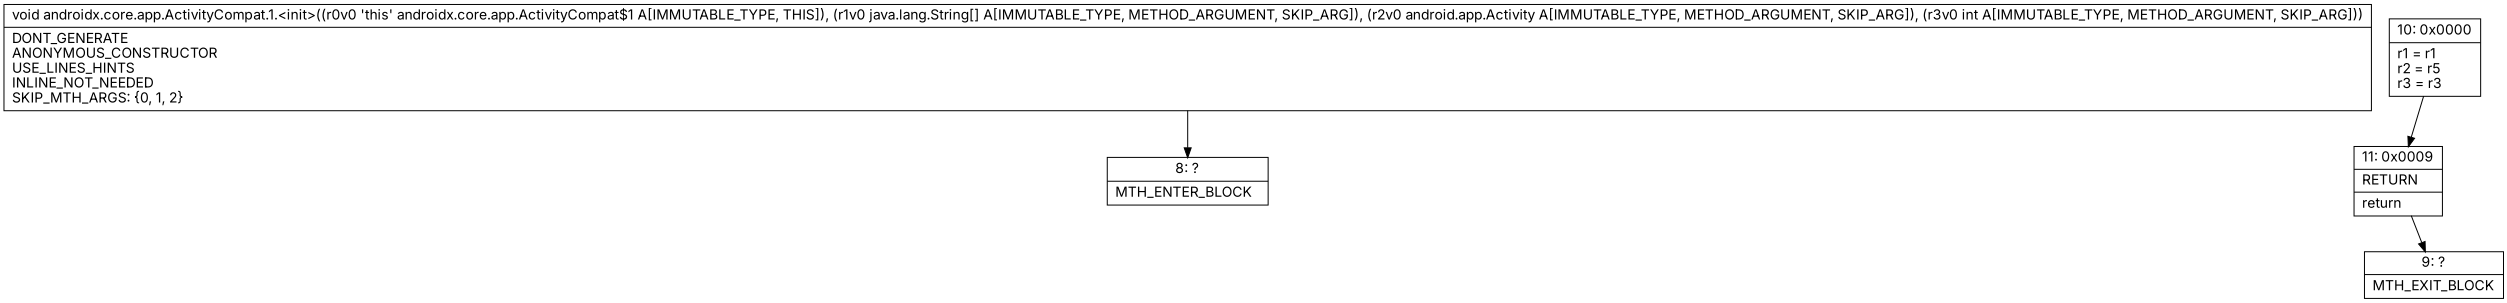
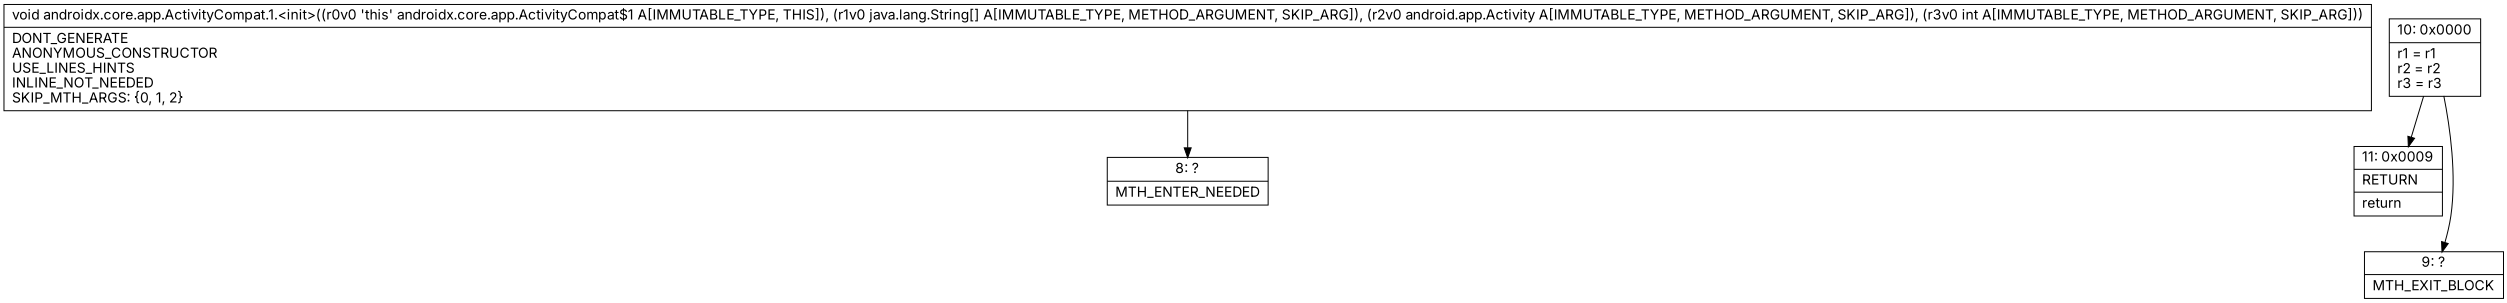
(2419, 69) -> (2419, 69)
(1184, 193) -> (1188, 193)
(2416, 229) -> (2453, 169)
